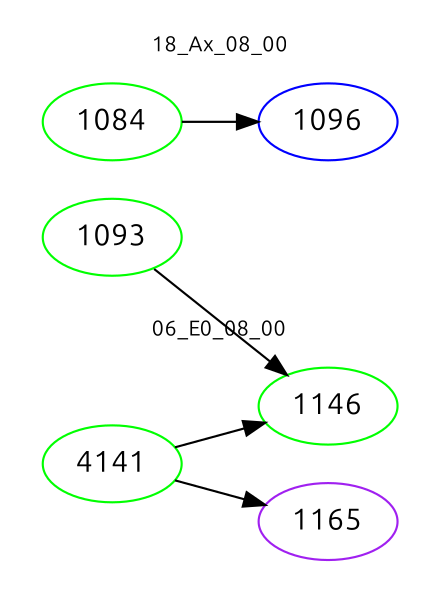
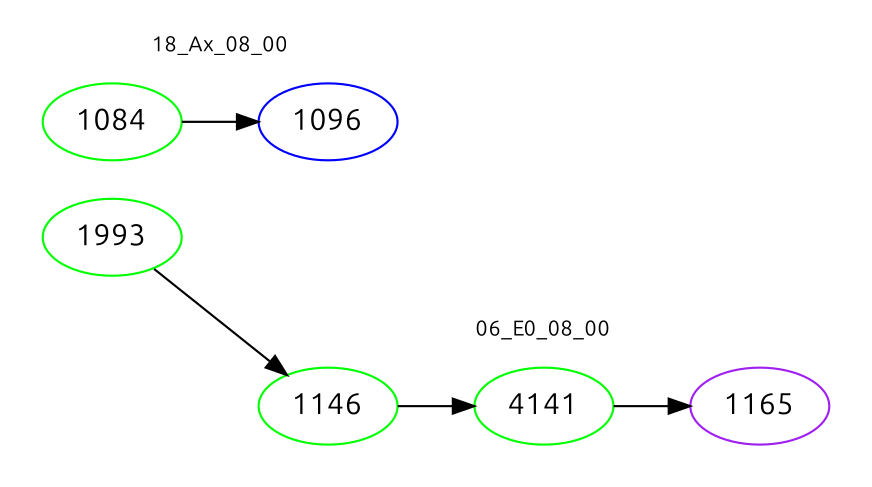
(112, 237) -> (112, 237)
(210, 438) -> (425, 406)
